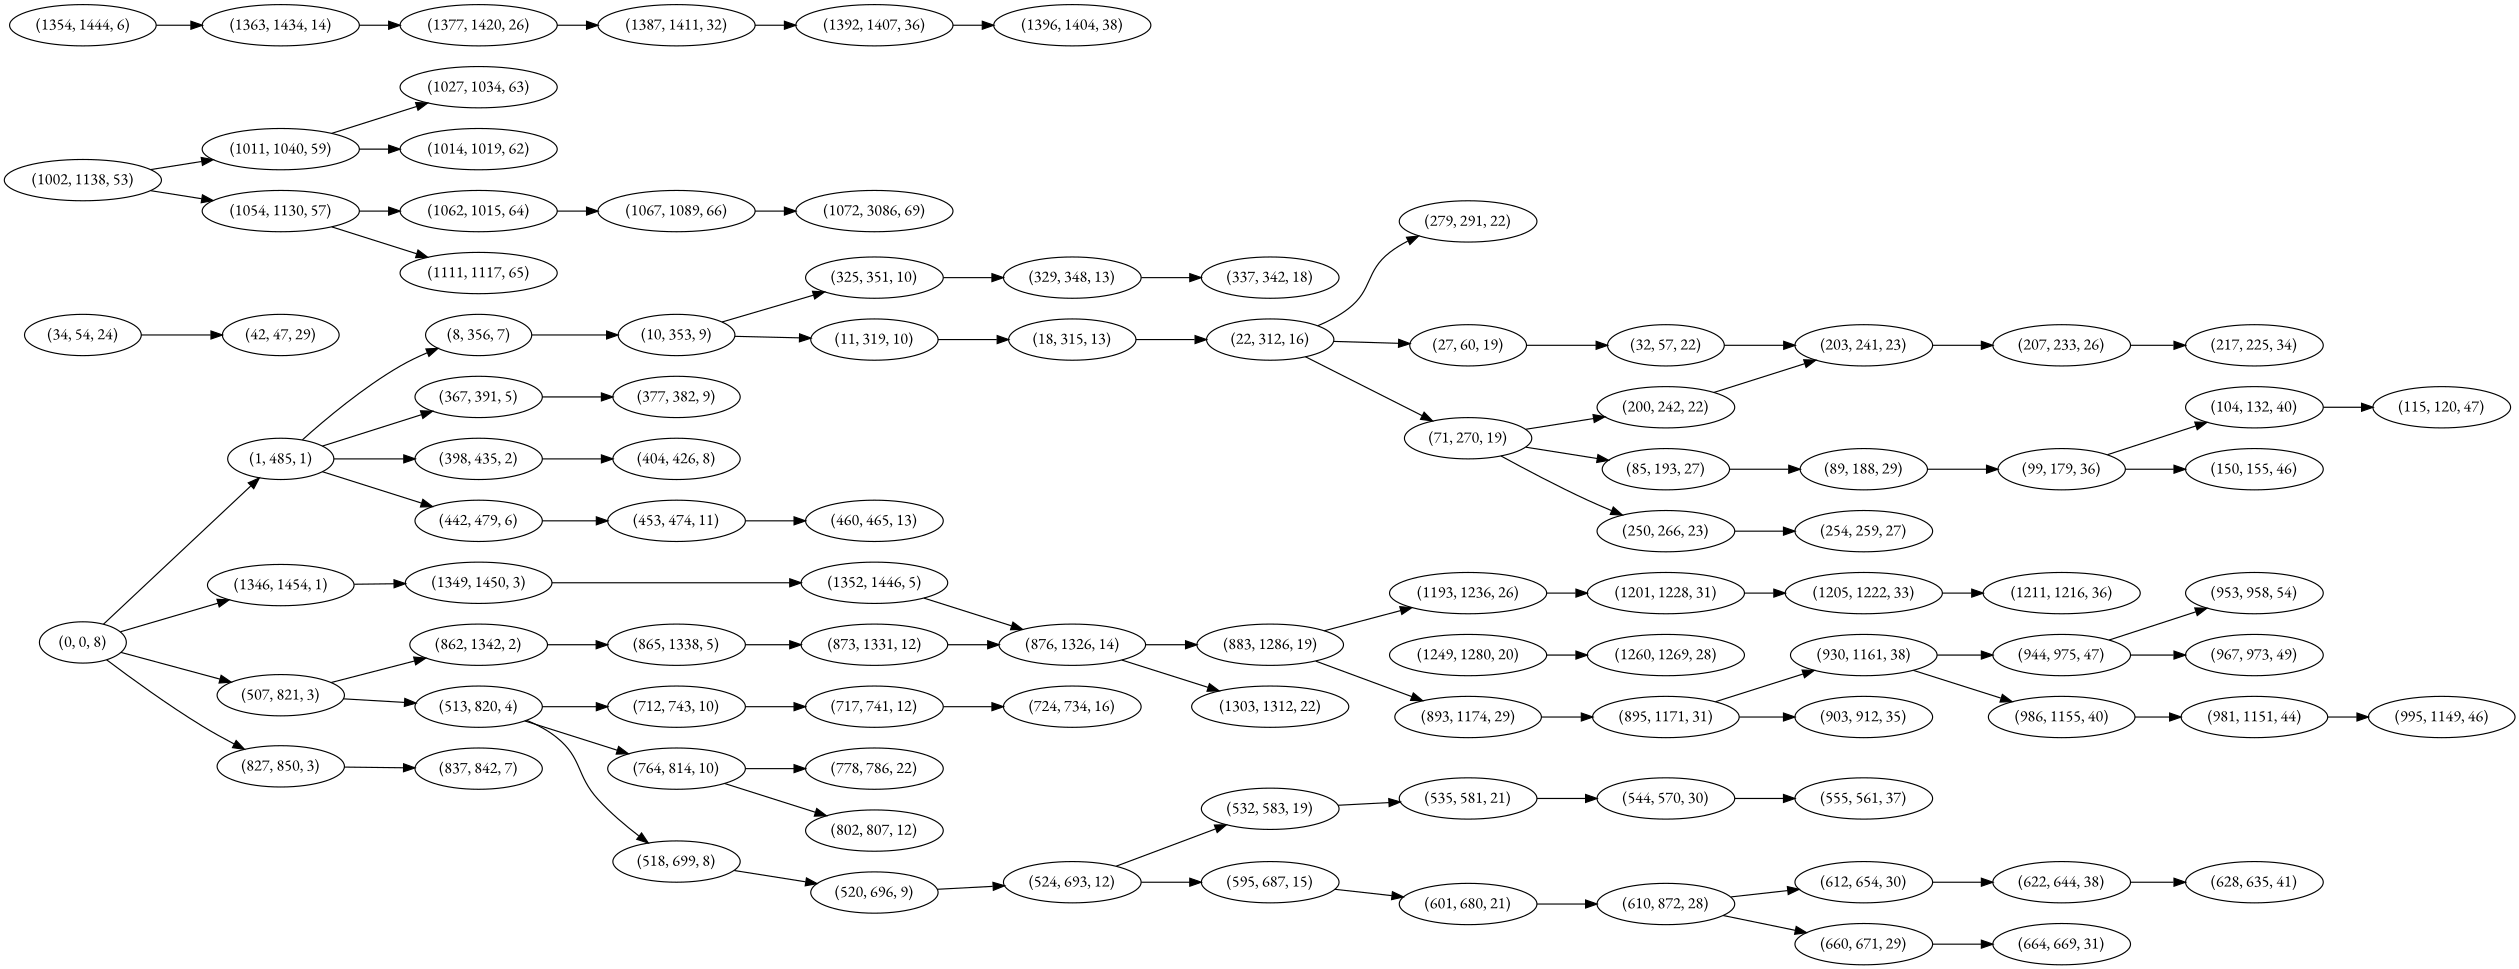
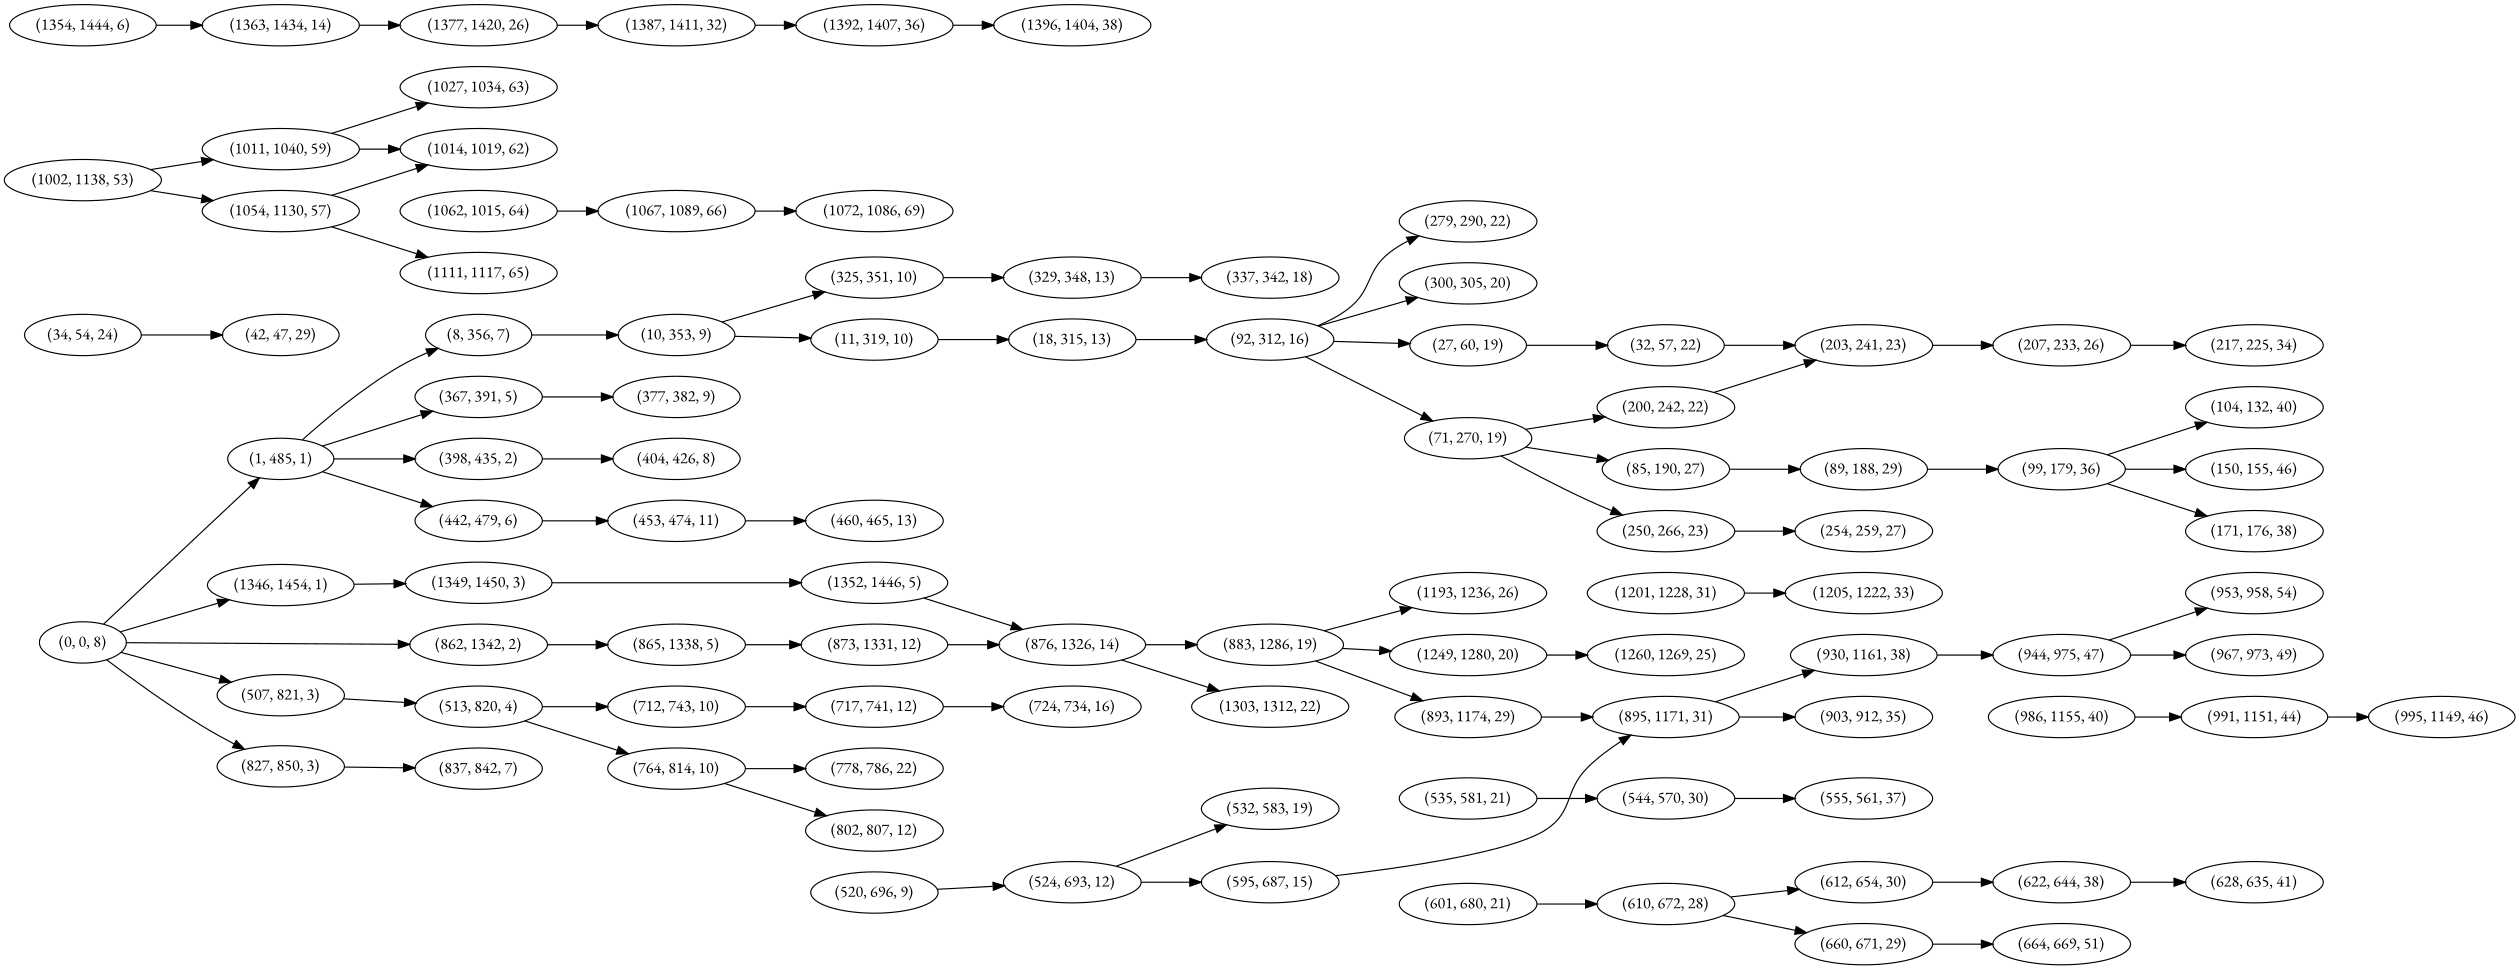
(374, 211) -> (374, 182)
(874, 211) -> (874, 211)
(1468, 221) -> (1468, 221)
none -> (1468, 283)
(1270, 340) -> (1270, 340)
(2442, 407) -> none
(1666, 469) -> (1666, 469)
none -> (2254, 531)
(1561, 593) -> none
(2062, 593) -> none
none -> (1361, 649)
(1666, 655) -> (1666, 655)
(373, 672) -> (262, 643)
(1957, 684) -> none
(2254, 717) -> (2254, 717)
(1364, 804) -> none
(677, 862) -> none
(1363, 892) -> (1500, 847)
(1666, 904) -> (1666, 904)
(2062, 944) -> (2062, 944)
